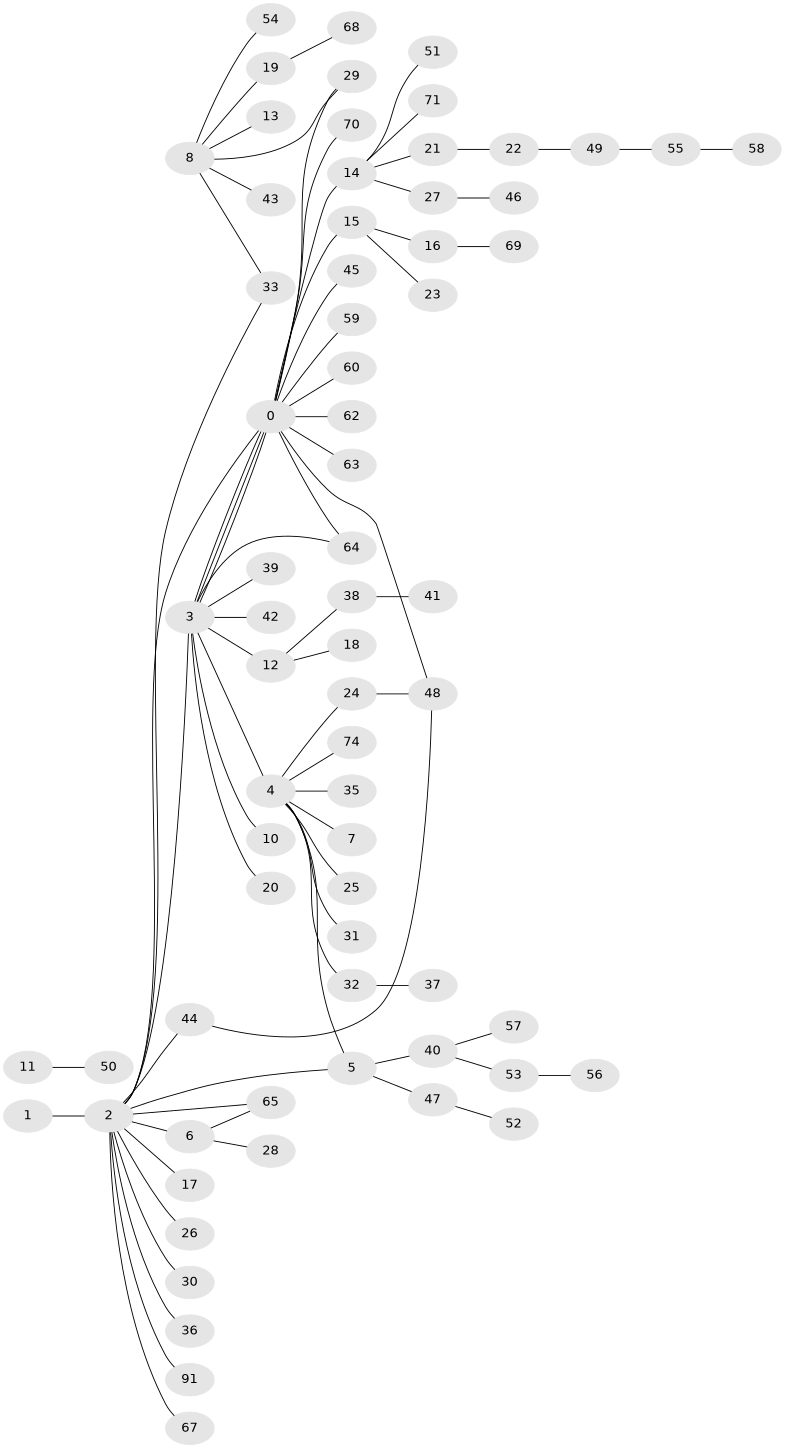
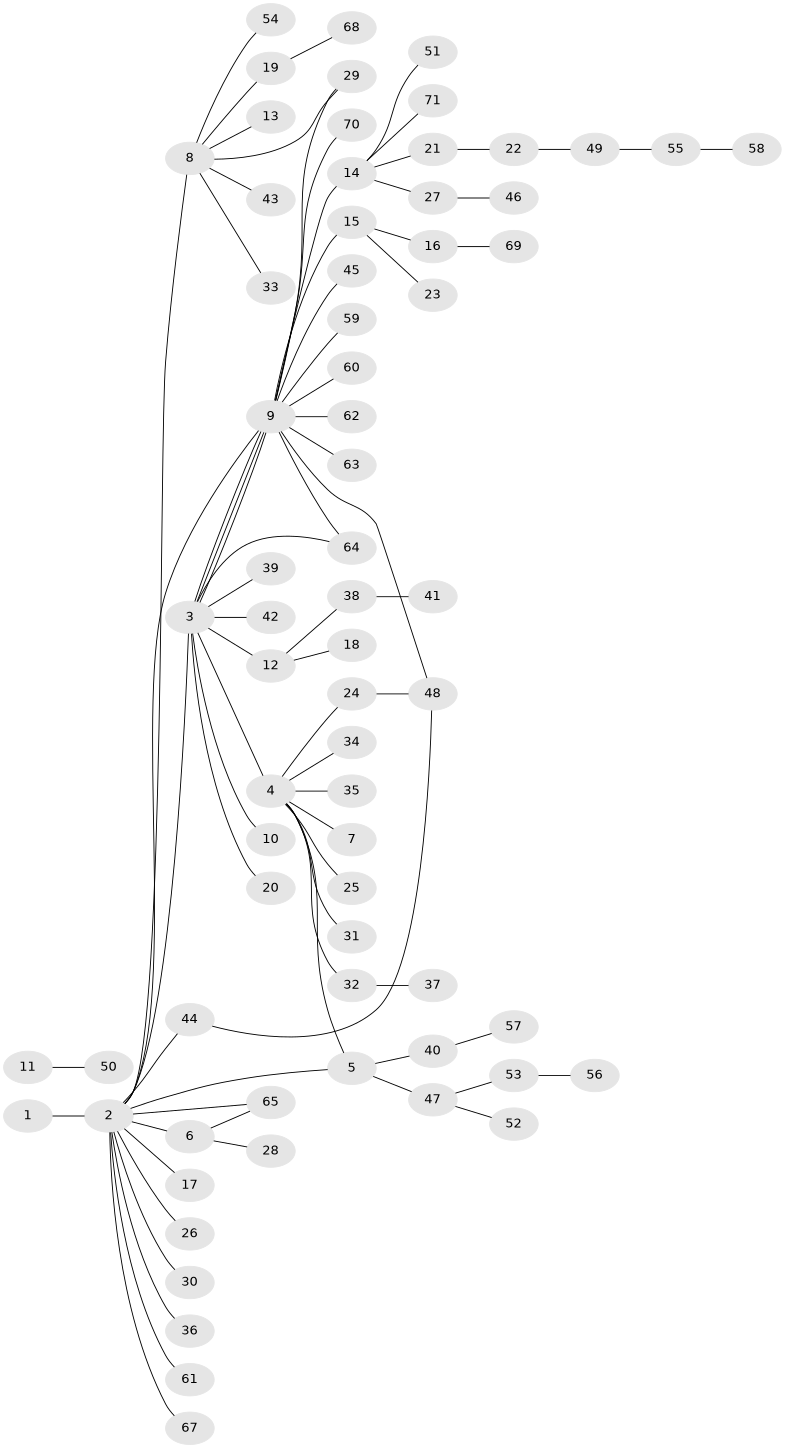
(271, 417) -> (271, 417)
(158, 592) -> (160, 687)
(352, 742) -> (352, 742)
(474, 1063) -> (474, 1088)
(190, 1380) -> (190, 1380)
